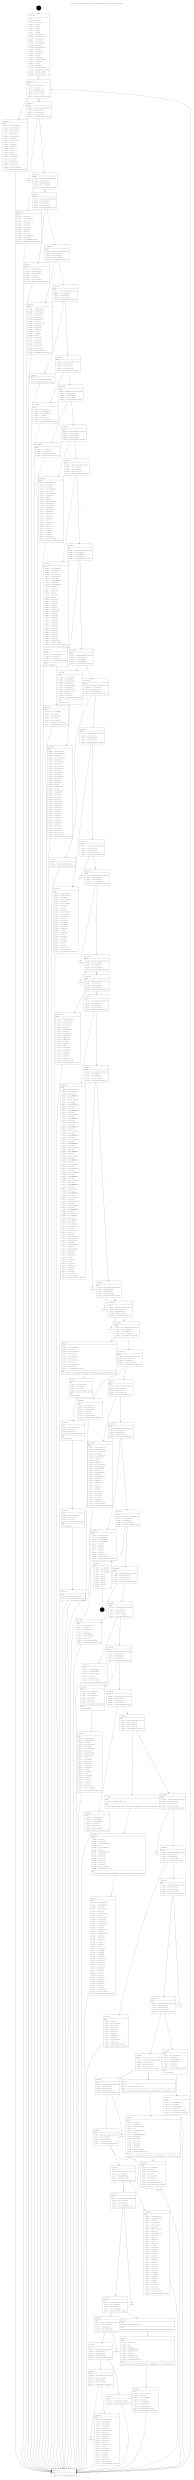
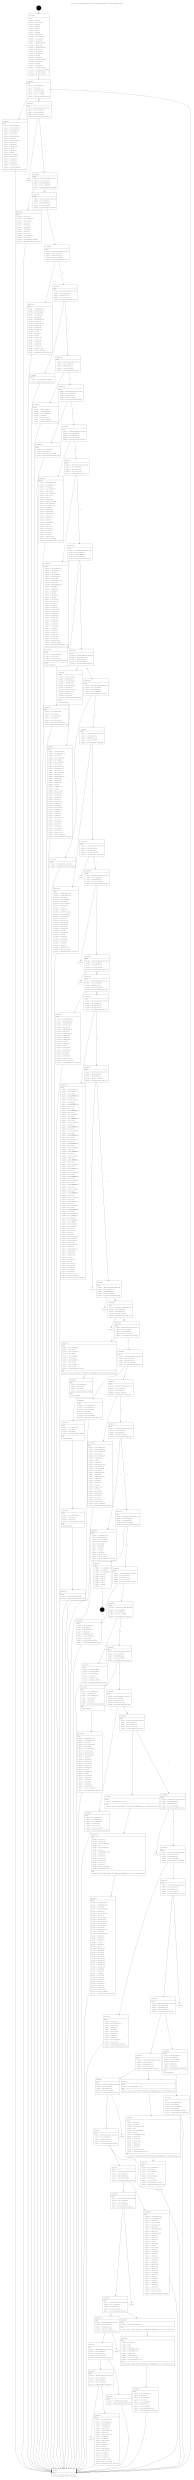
(37, 273) -> none
